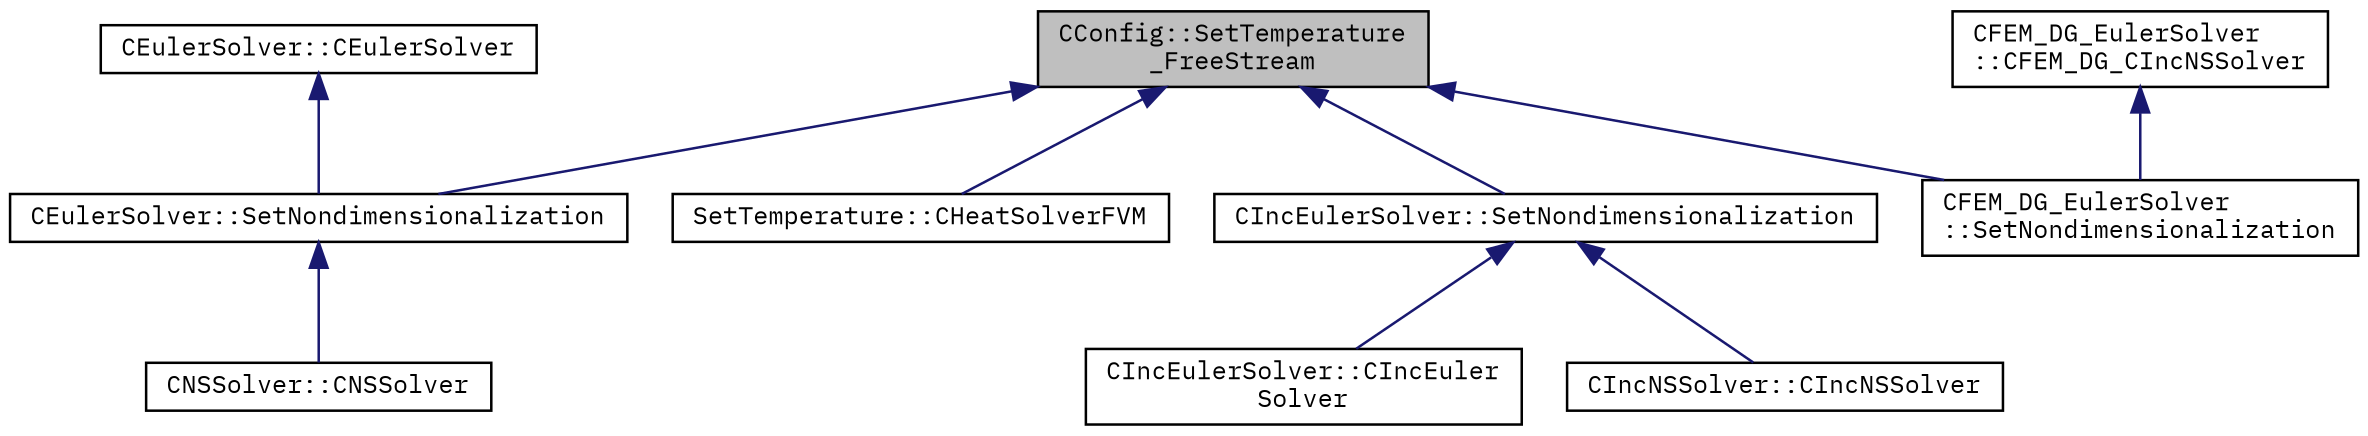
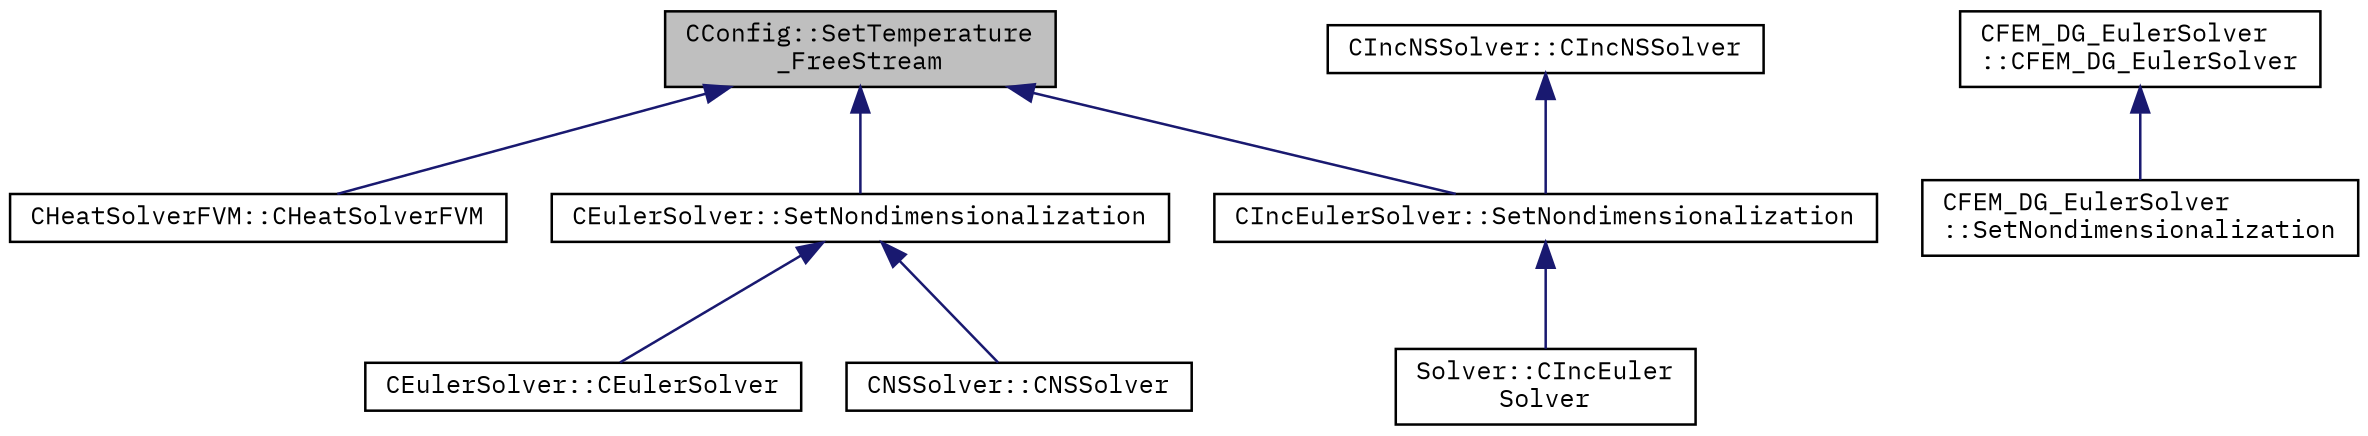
(2140, 49) -> (2140, 49)
(1699, 136) -> none
(319, 147) -> (711, 309)
(921, 218) -> (258, 218)
(1676, 310) -> (1546, 147)
(1304, 387) -> (1546, 387)
